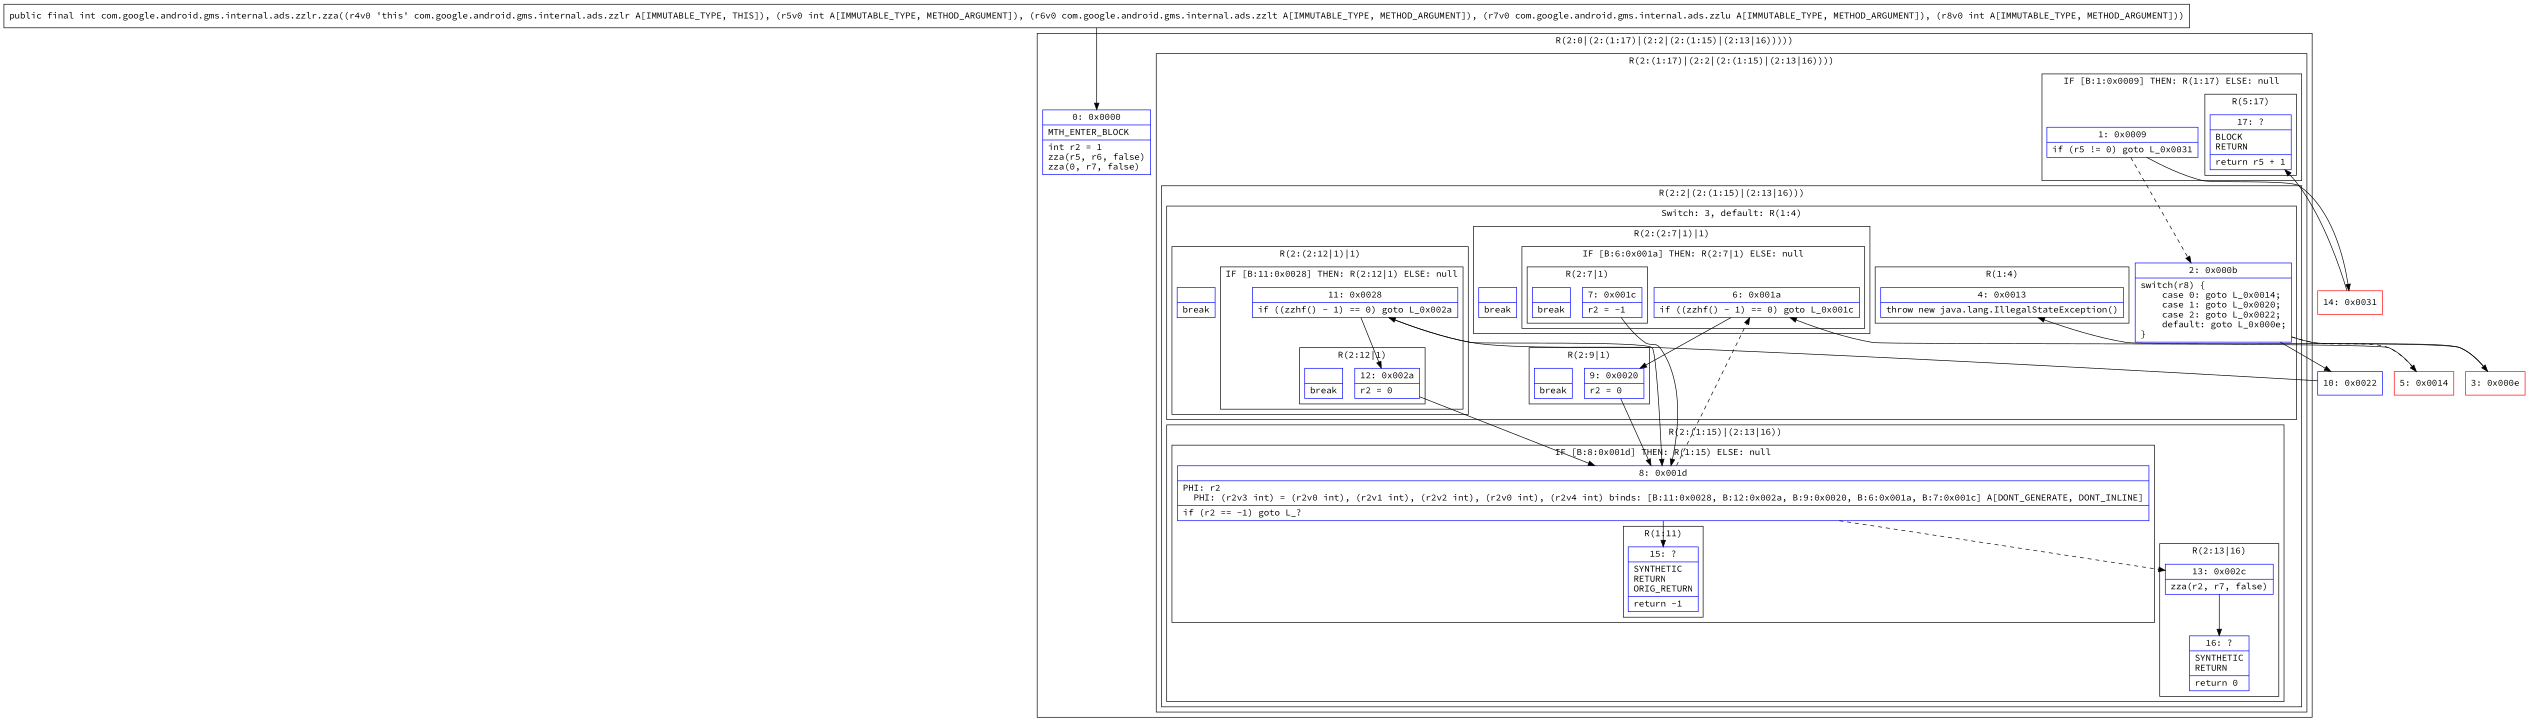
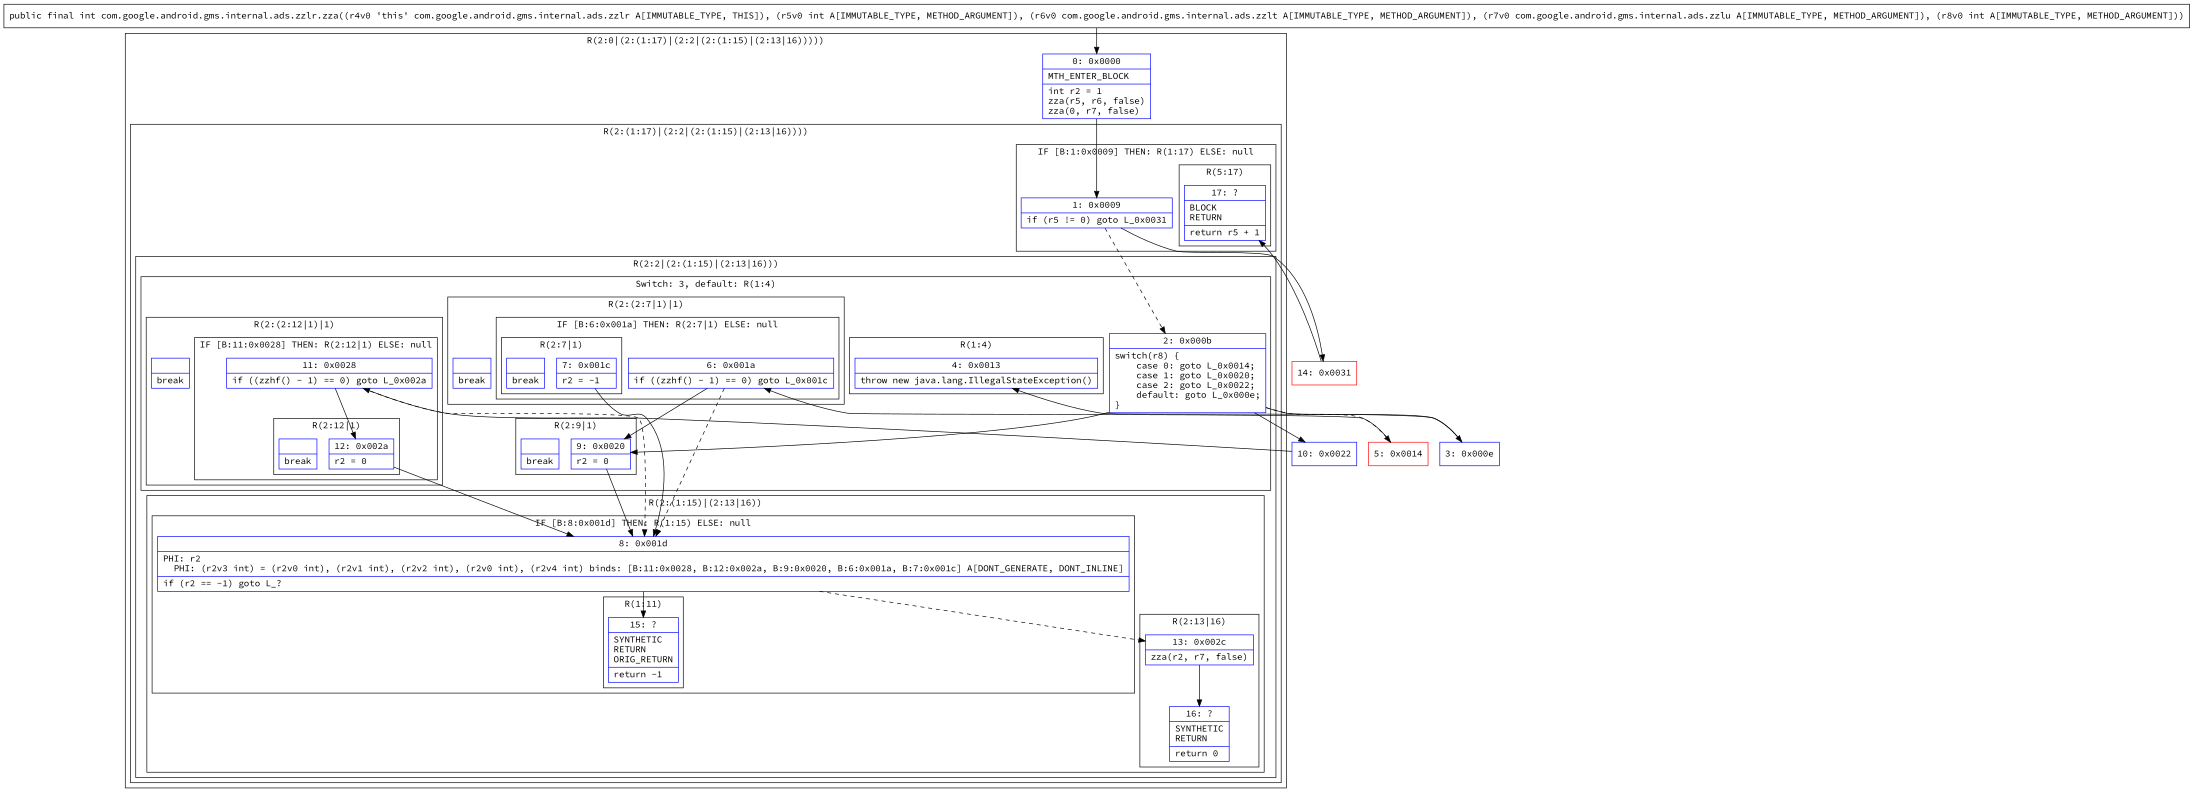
none -> (1097, 155)
(1575, 343) -> (555, 414)
(2495, 383) -> (1470, 454)
(1712, 395) -> (691, 459)
none -> (874, 440)
